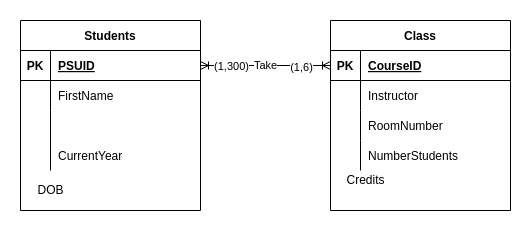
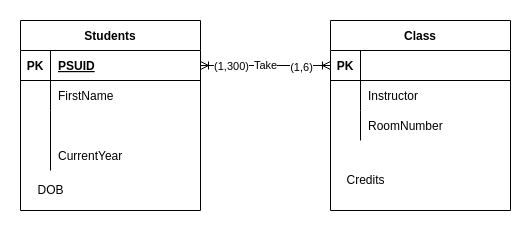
(436, 66) -> none
(436, 156) -> none
